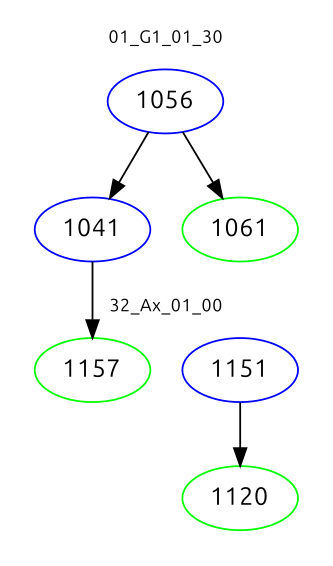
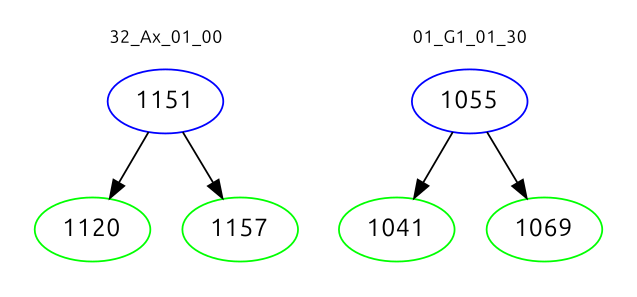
(165, 101) -> (470, 101)
(93, 230) -> (397, 230)
(240, 230) -> (544, 230)
(93, 301) -> (198, 157)
